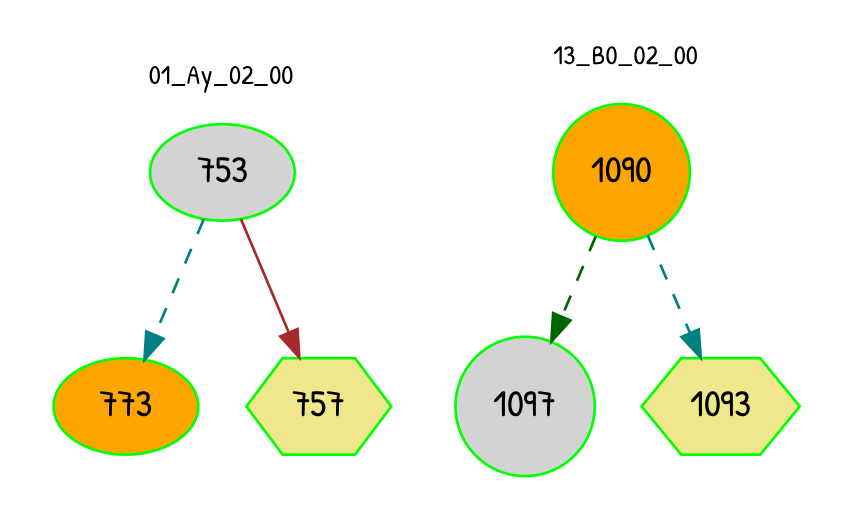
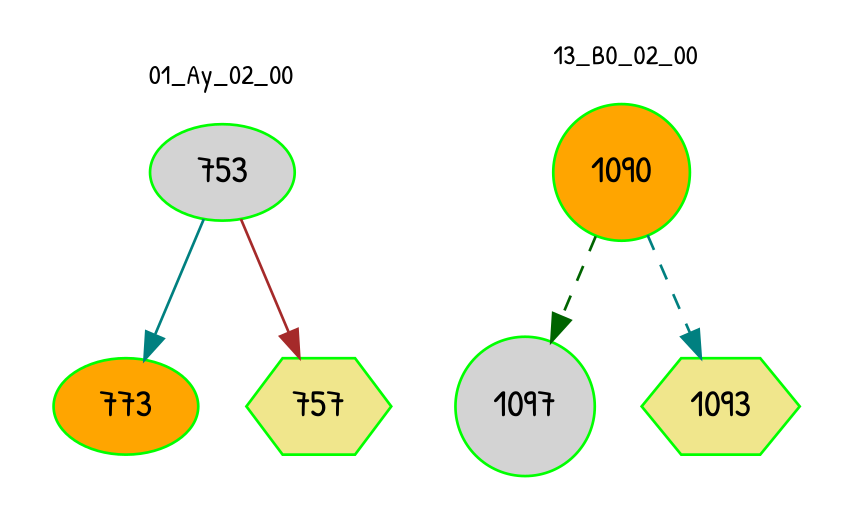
(180, 277) -> (180, 277)
